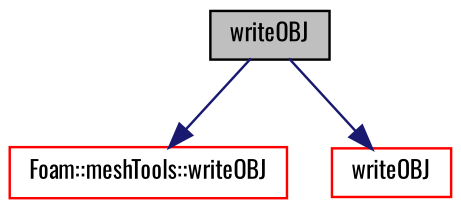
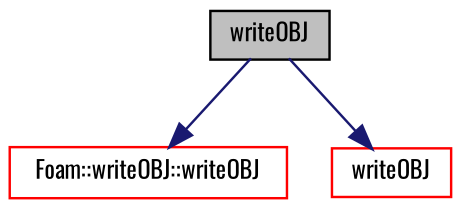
(148, 173) -> (148, 173)
